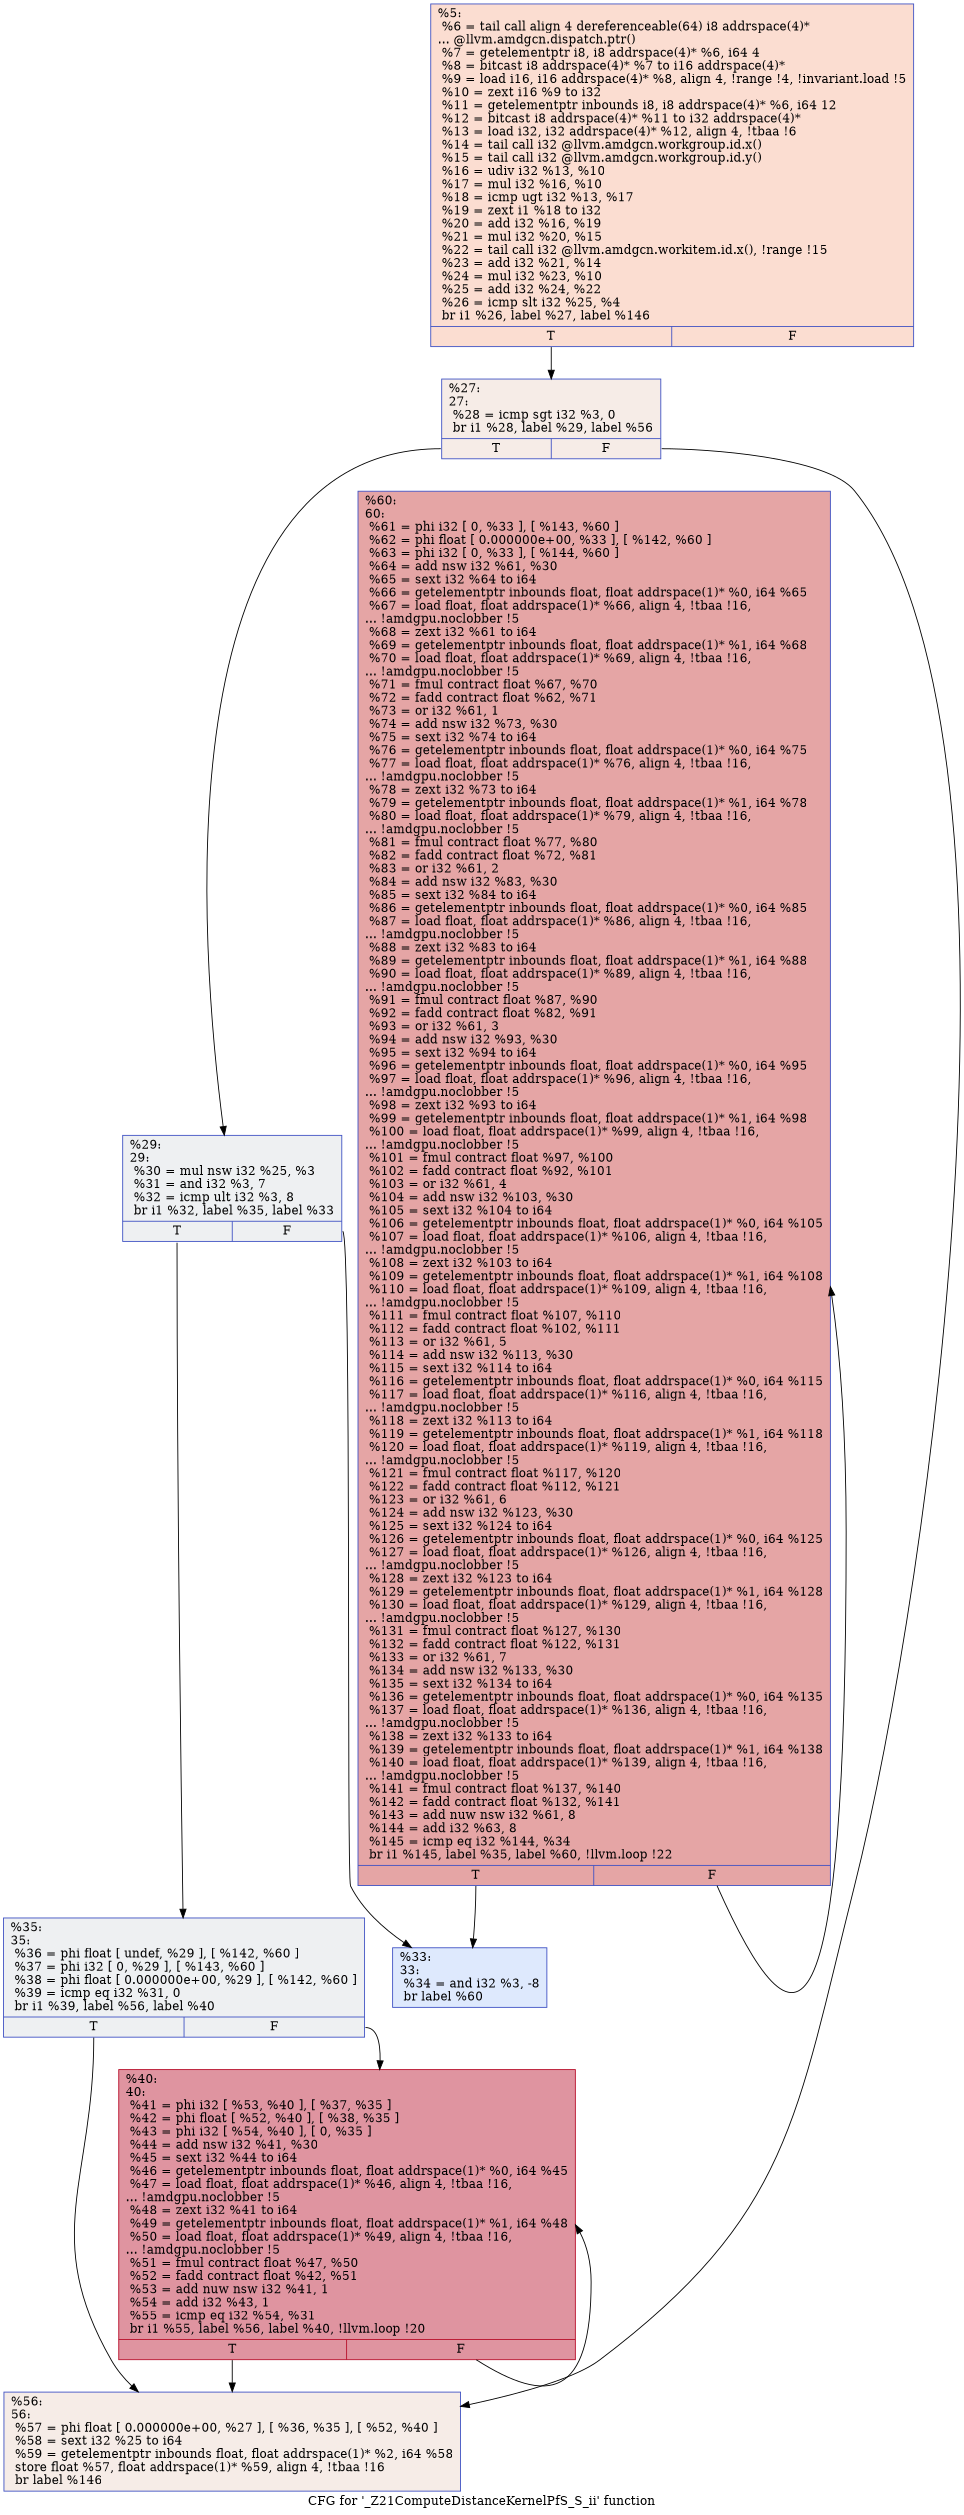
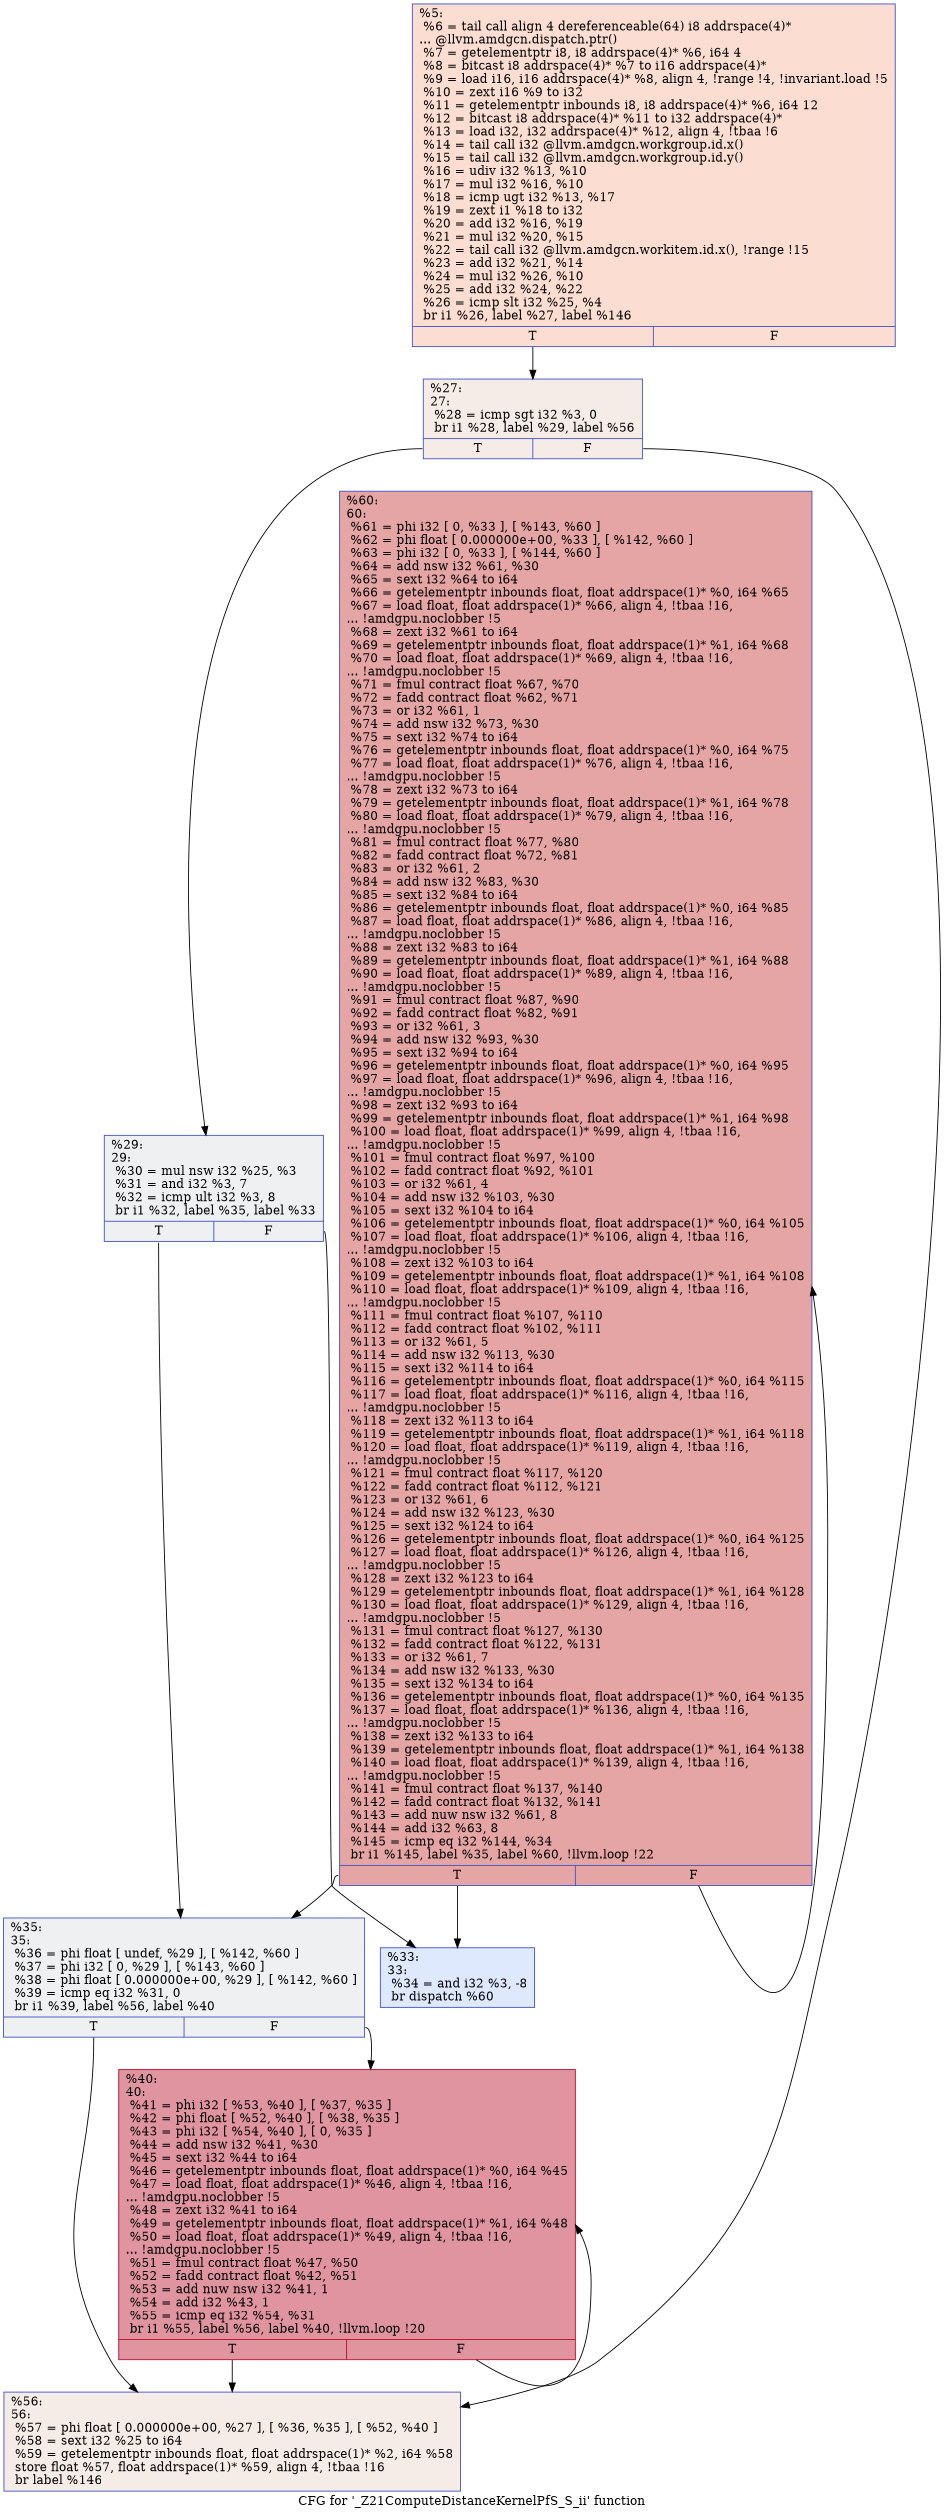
(520, 277) -> (502, 277)
none -> (321, 1896)
(442, 1997) -> (441, 1997)
